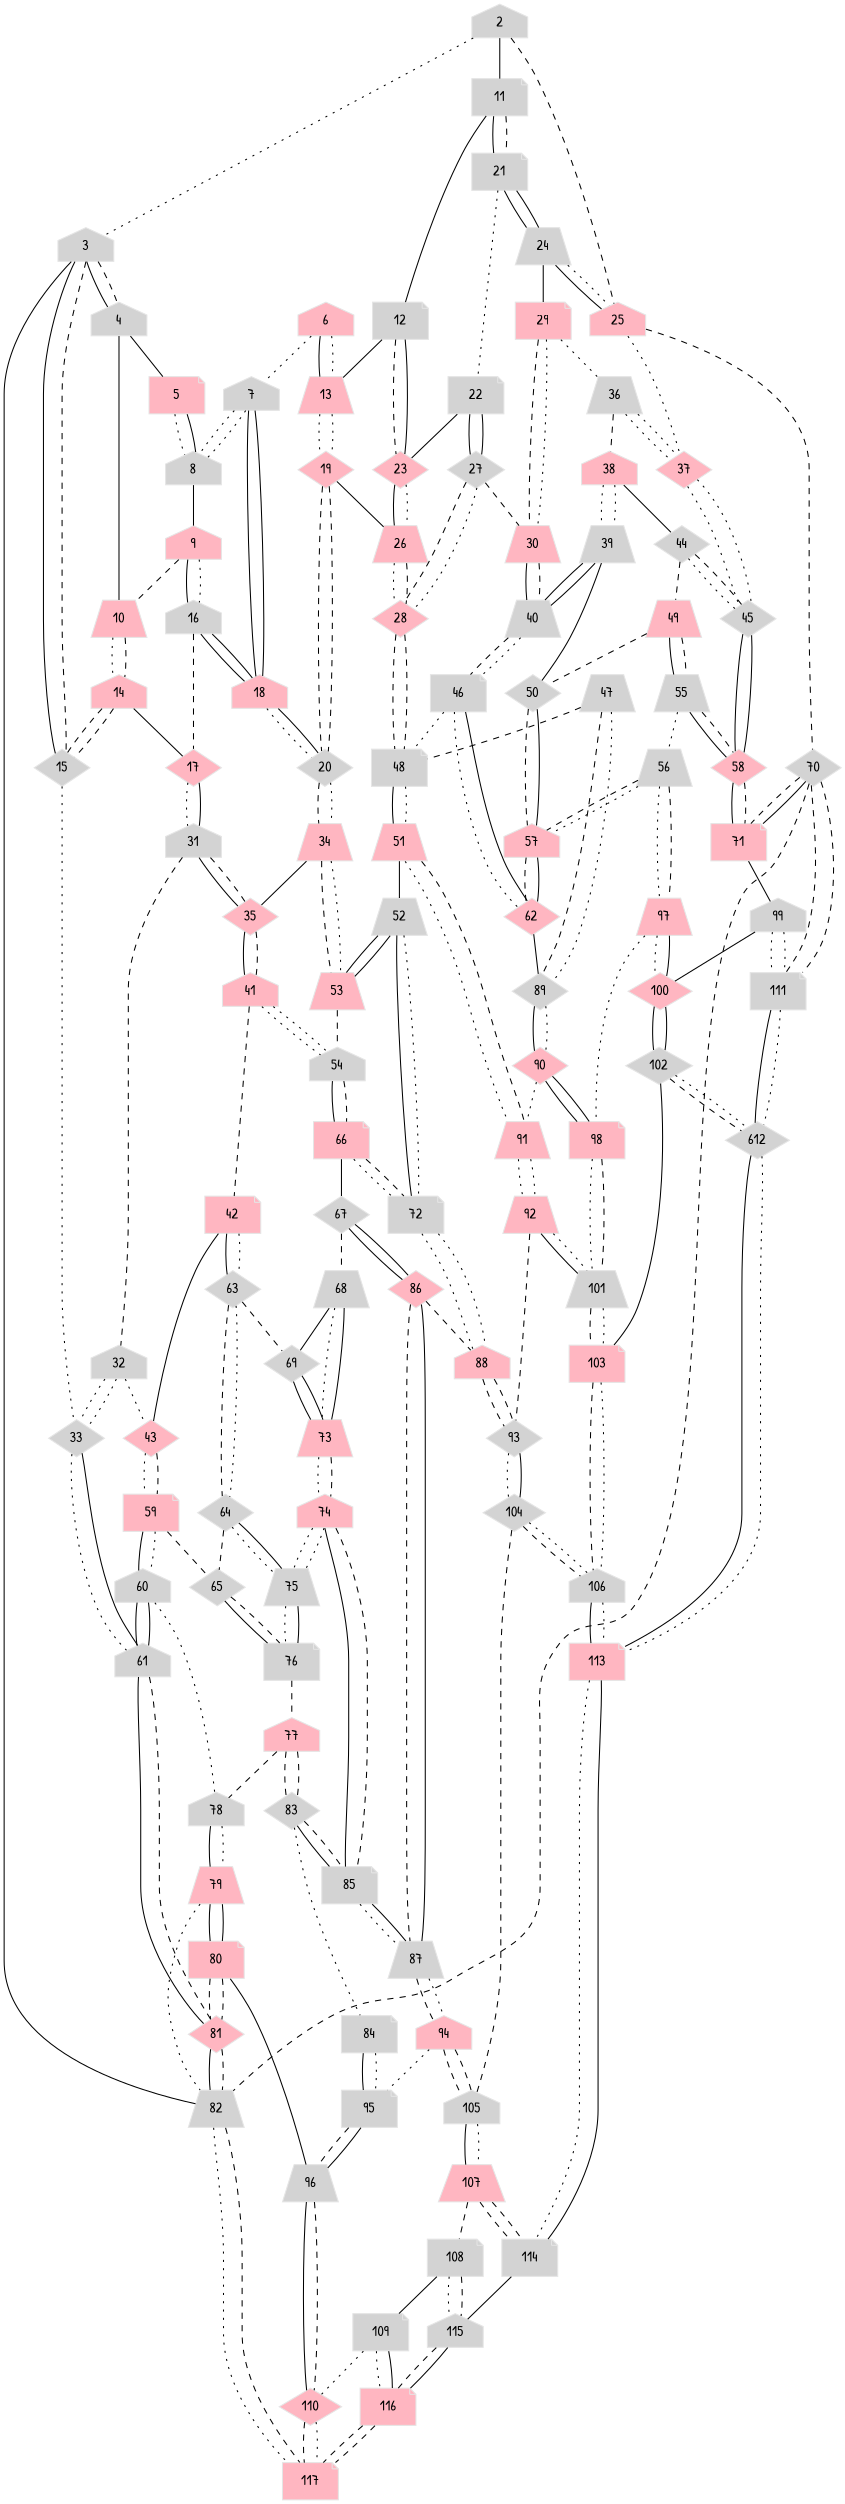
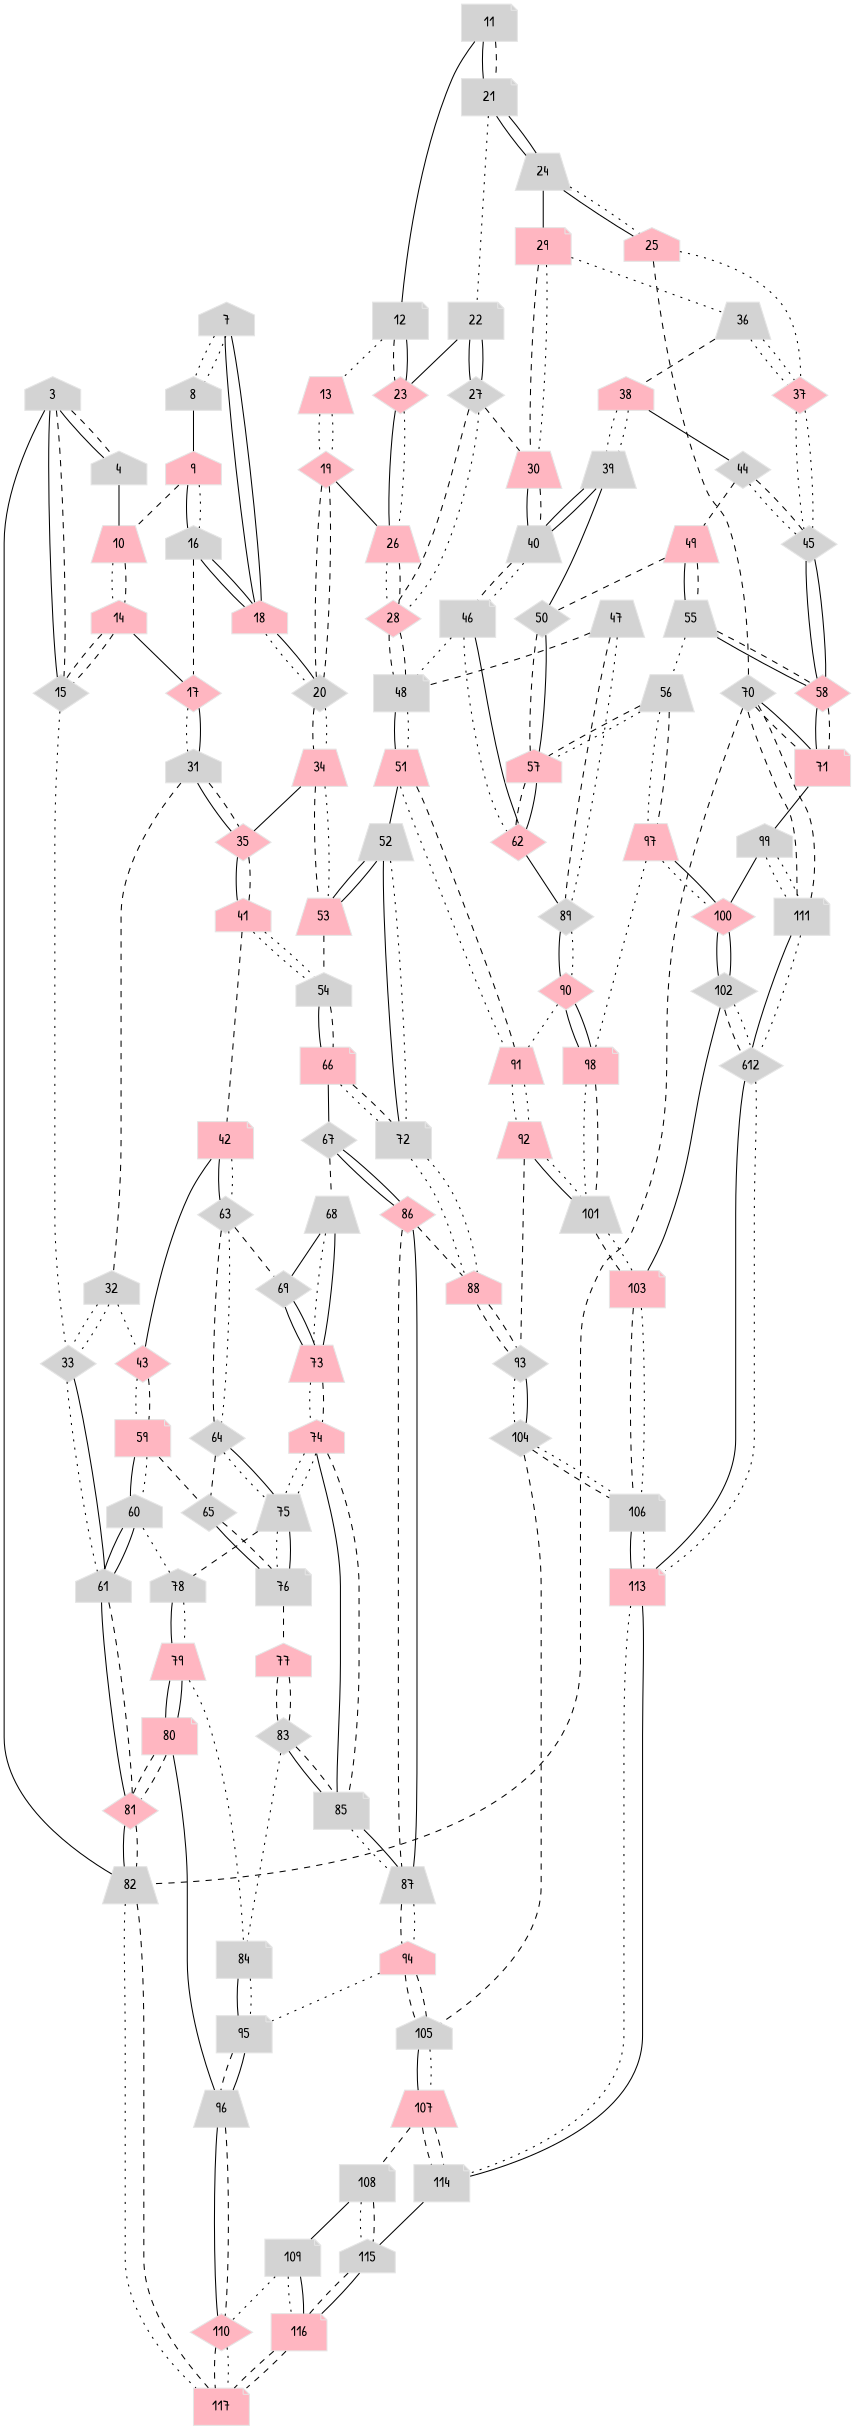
(500, 23) -> none
(326, 321) -> none
(363, 359) -> (363, 359)
(177, 395) -> none
(597, 1587) -> (637, 1513)
(253, 1775) -> (226, 1554)
(168, 1997) -> (229, 1808)
